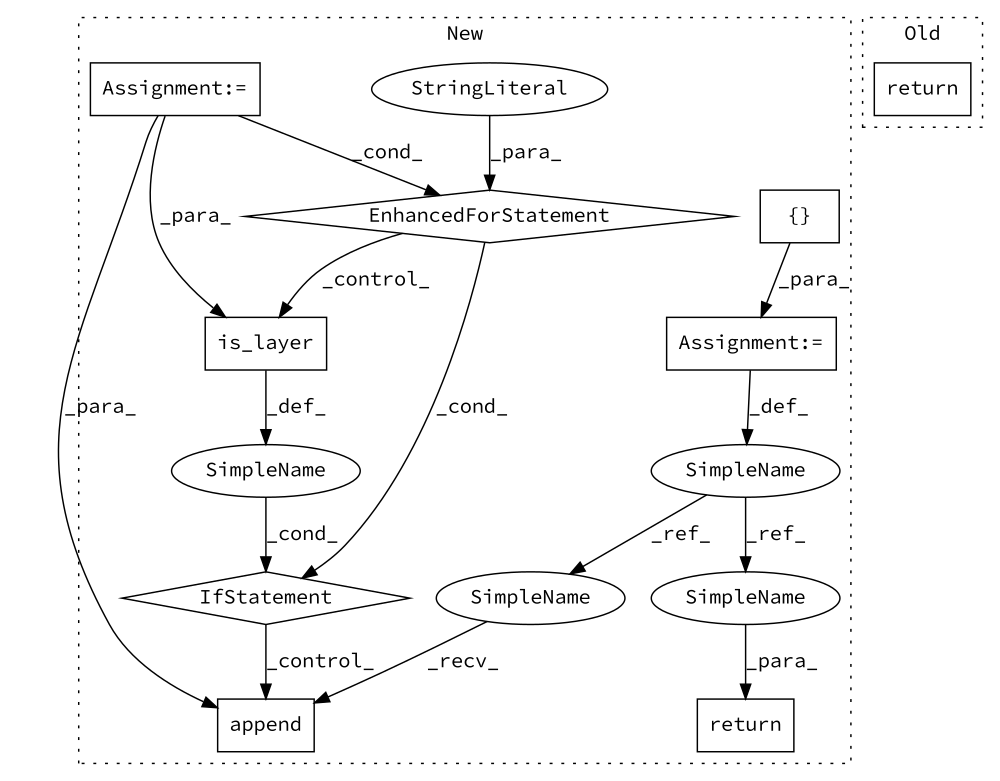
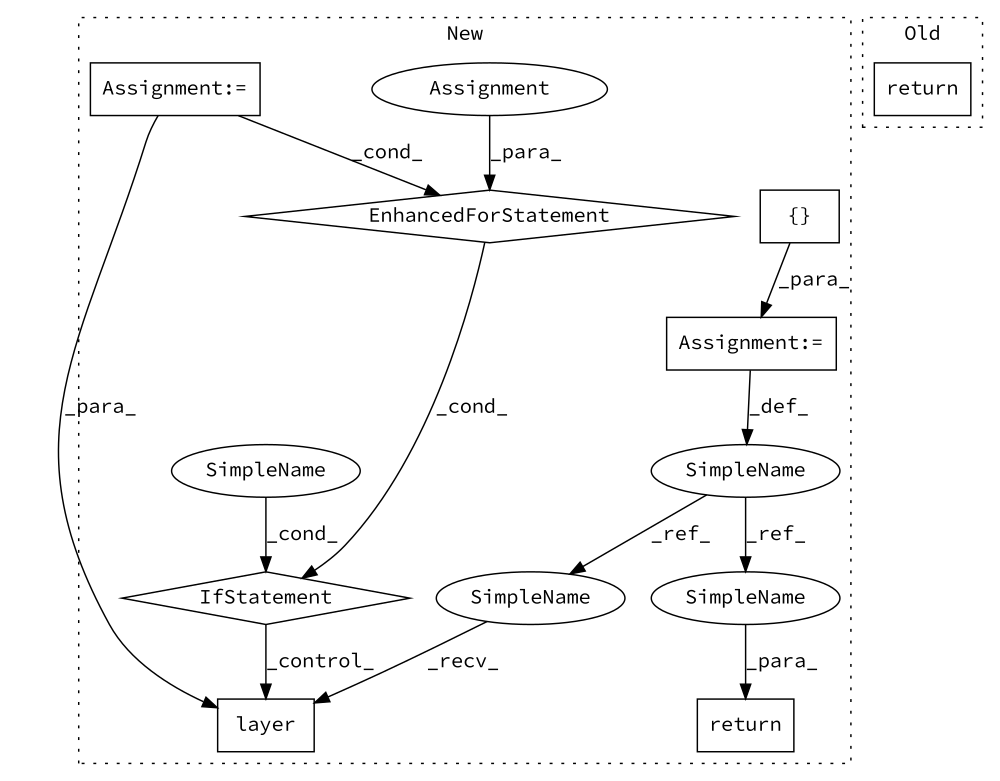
(490, 89) -> (490, 89)
(266, 344) -> none
(266, 725) -> (266, 725)
